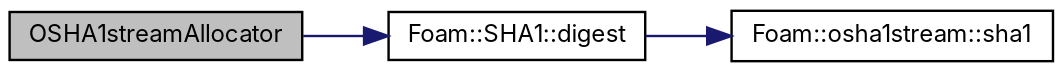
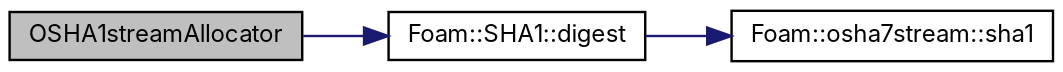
(892, 36) -> (892, 36)
